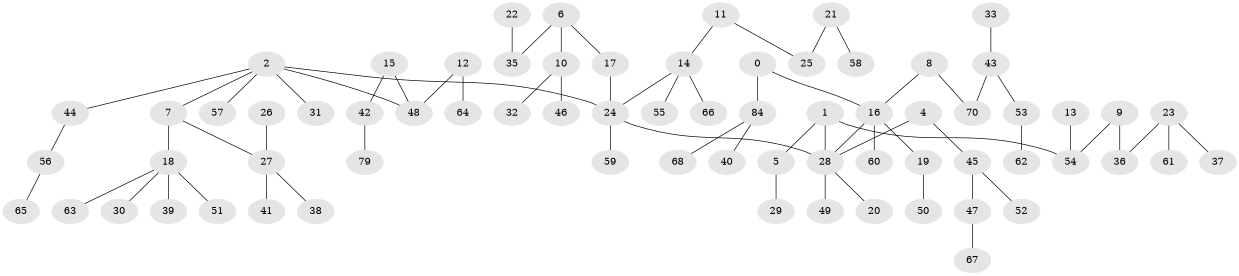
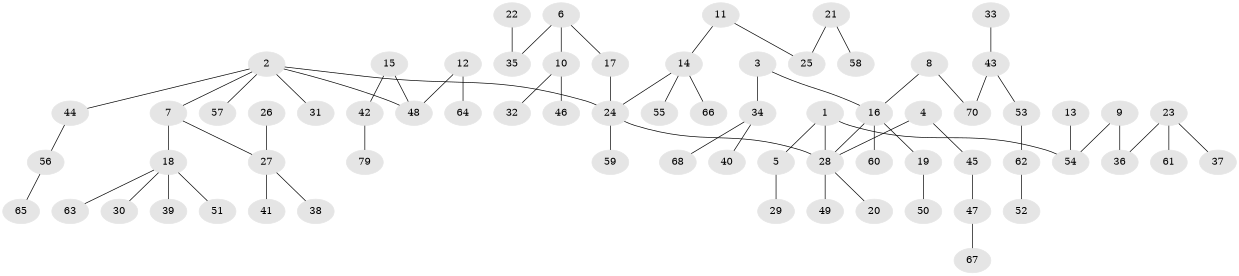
(758, 64) -> (758, 64)
(758, 113) -> (758, 113)
(997, 187) -> (1022, 187)
